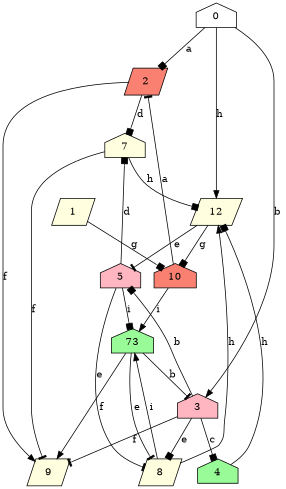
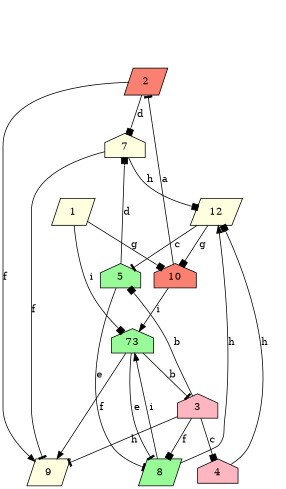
(216, 16) -> none
(177, 244) -> (177, 244)
(121, 277) -> (121, 277)
(126, 305) -> (86, 281)
(135, 440) -> (135, 440)
(185, 440) -> (185, 440)
(160, 472) -> (160, 472)
(218, 472) -> (218, 472)
